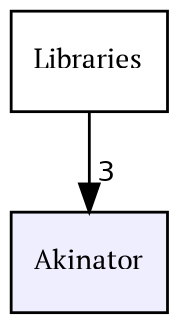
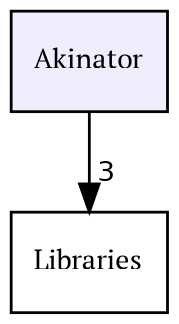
(89, 148) -> (89, 148)
